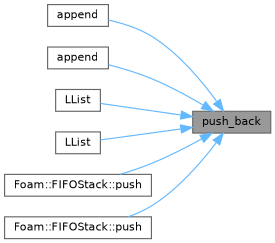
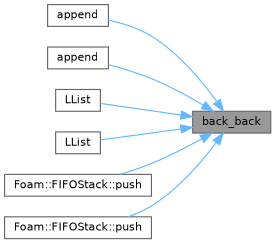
(232, 122) -> (232, 122)
